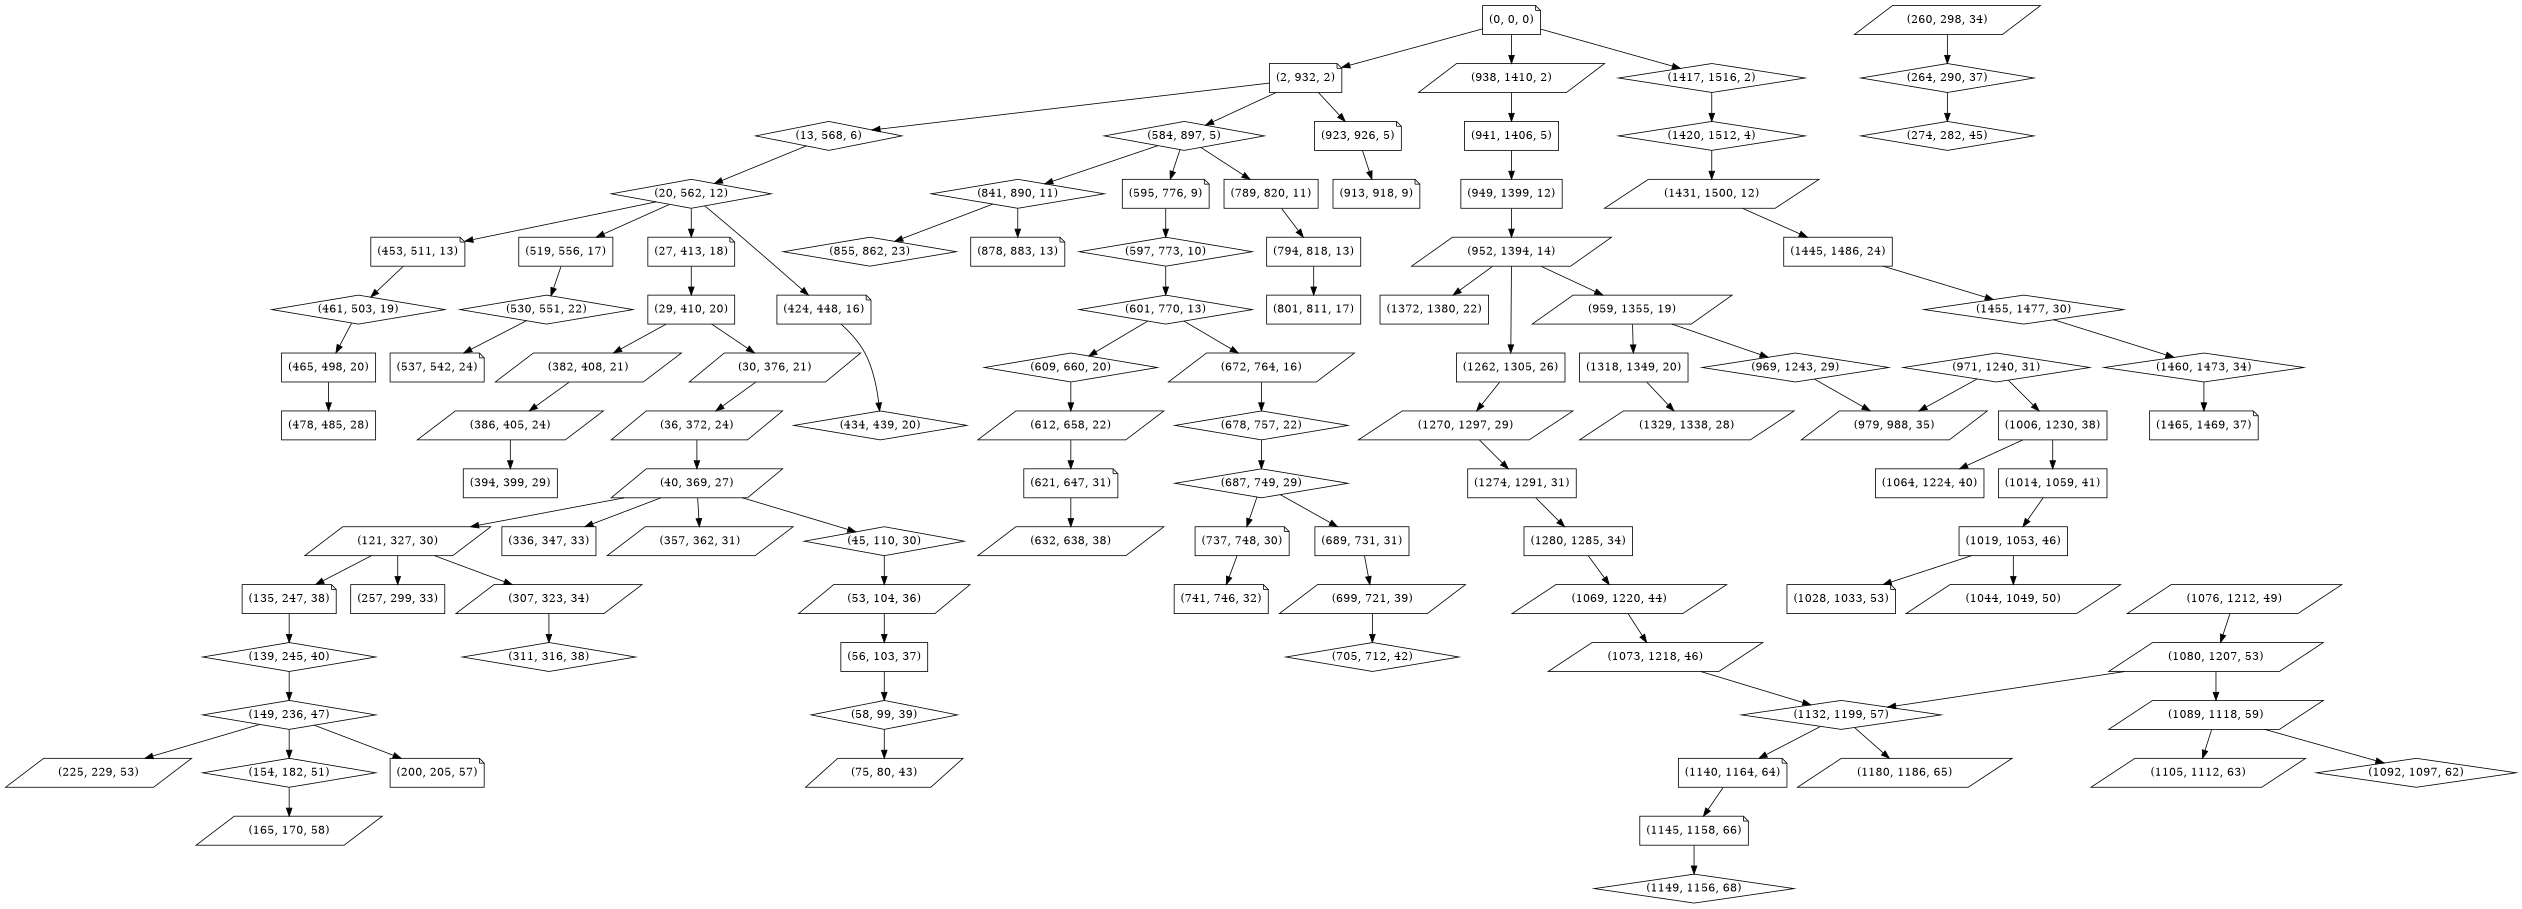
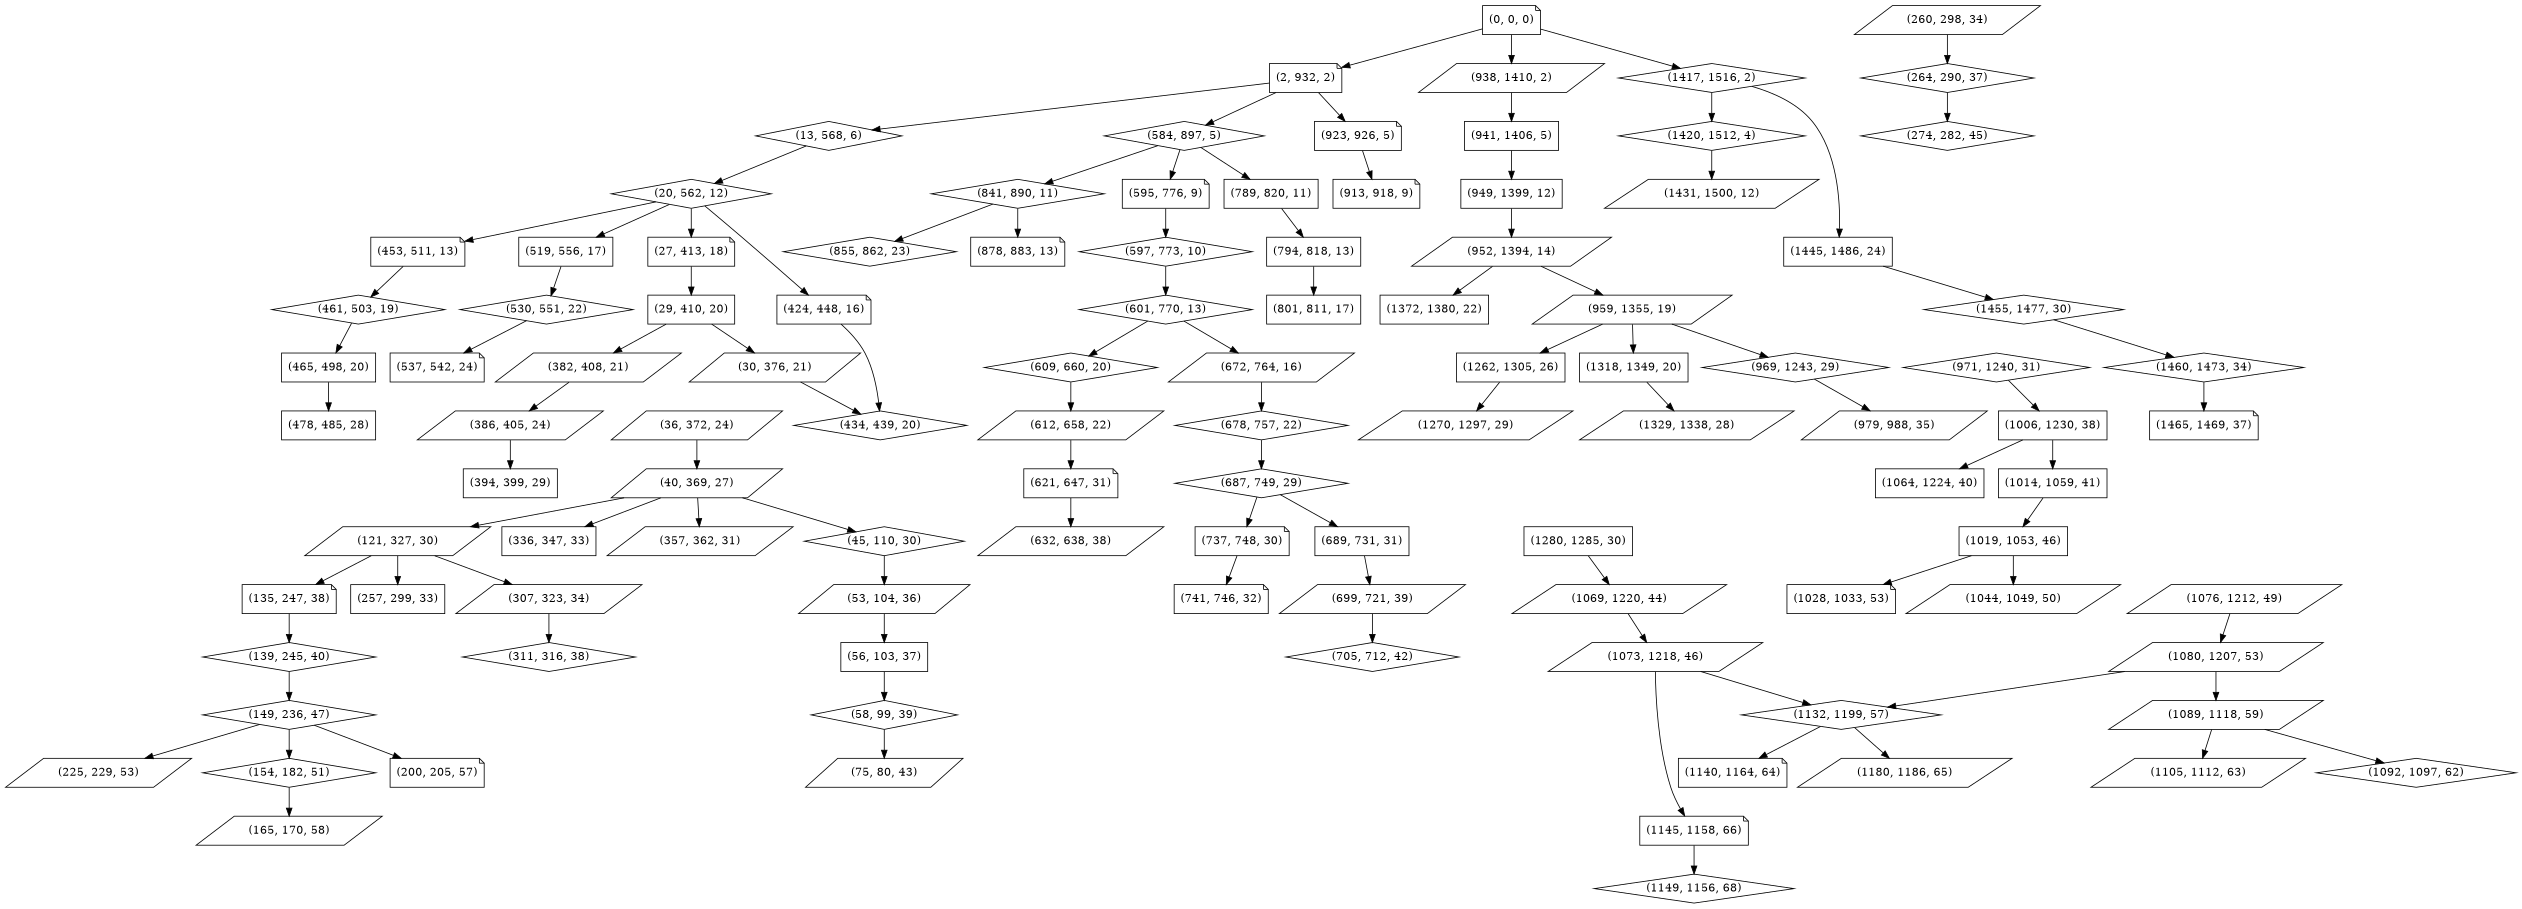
(1771, 221) -> (1823, 139)
(1511, 305) -> (1575, 337)
(1952, 393) -> none
(739, 394) -> (827, 396)
(1522, 483) -> none
(1578, 541) -> (1578, 541)
(1716, 798) -> (1661, 742)
